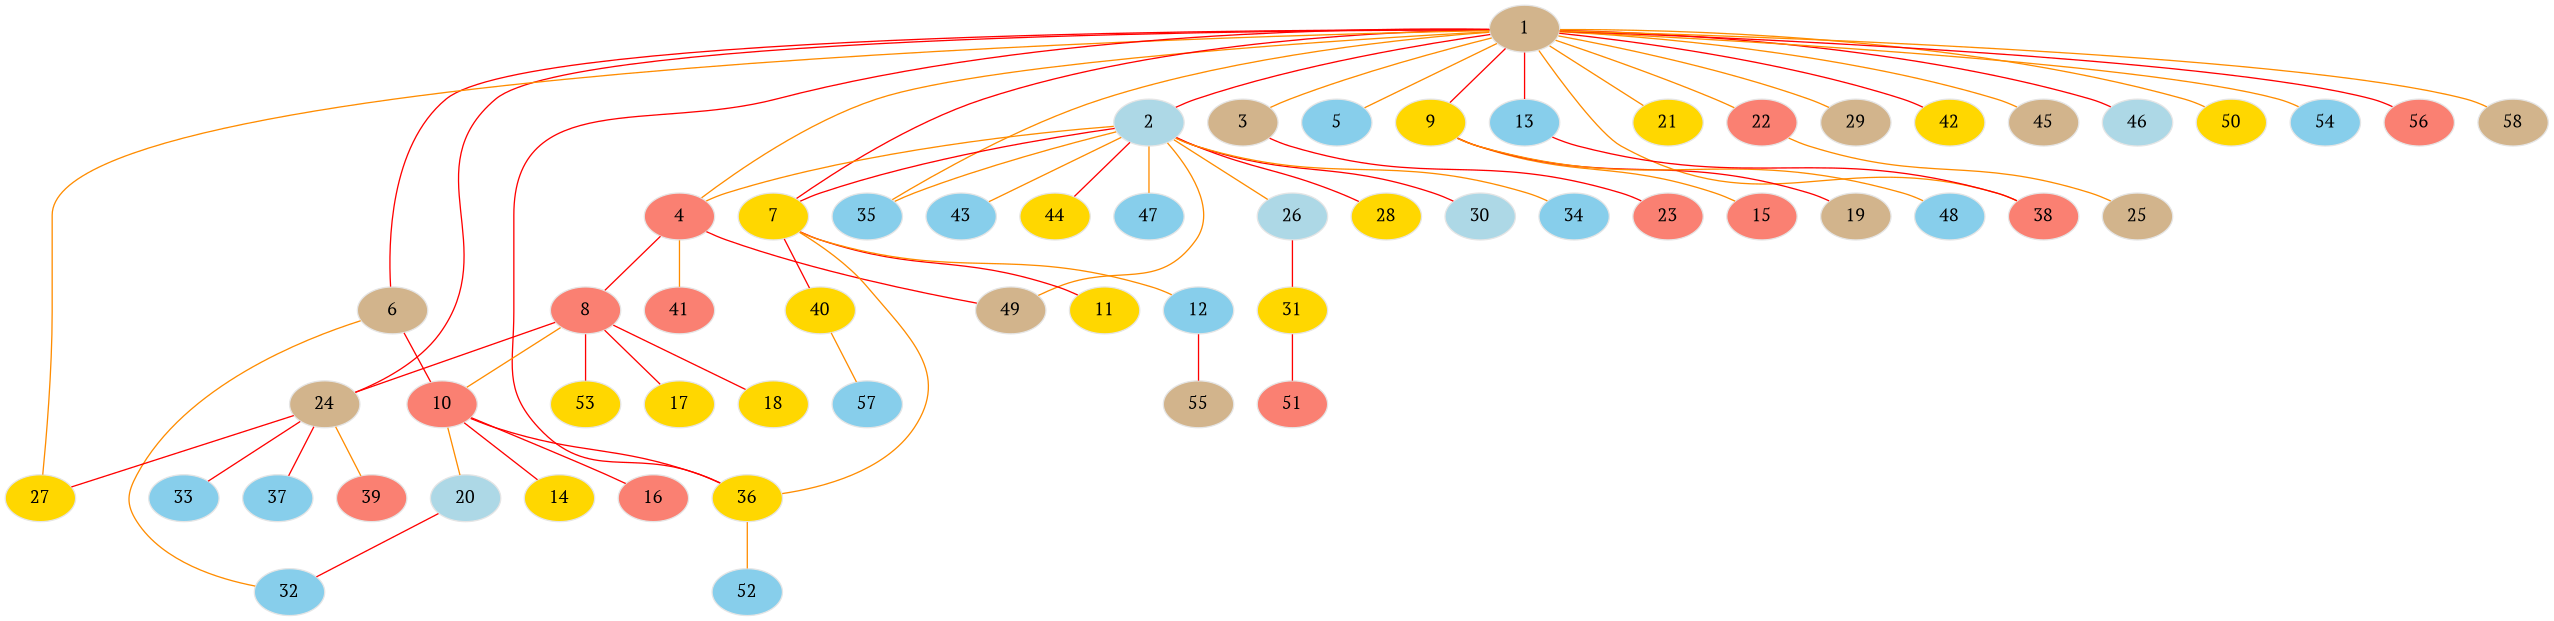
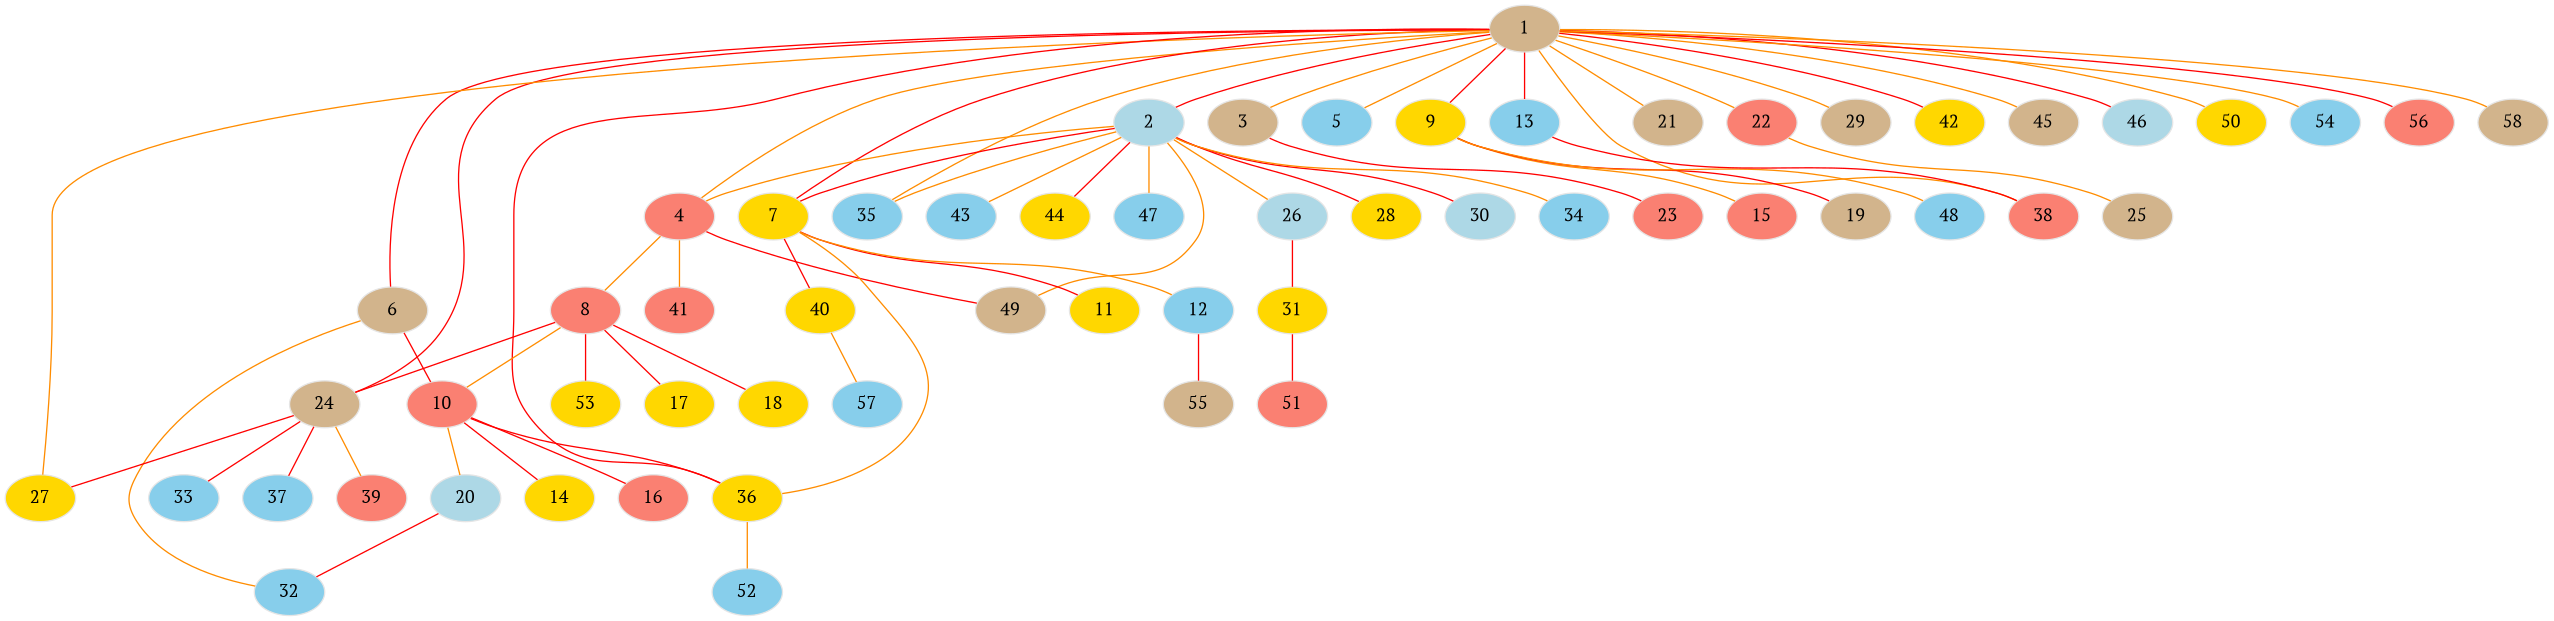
(1668, 123) -> (1668, 123)
(633, 263) -> (633, 263)
